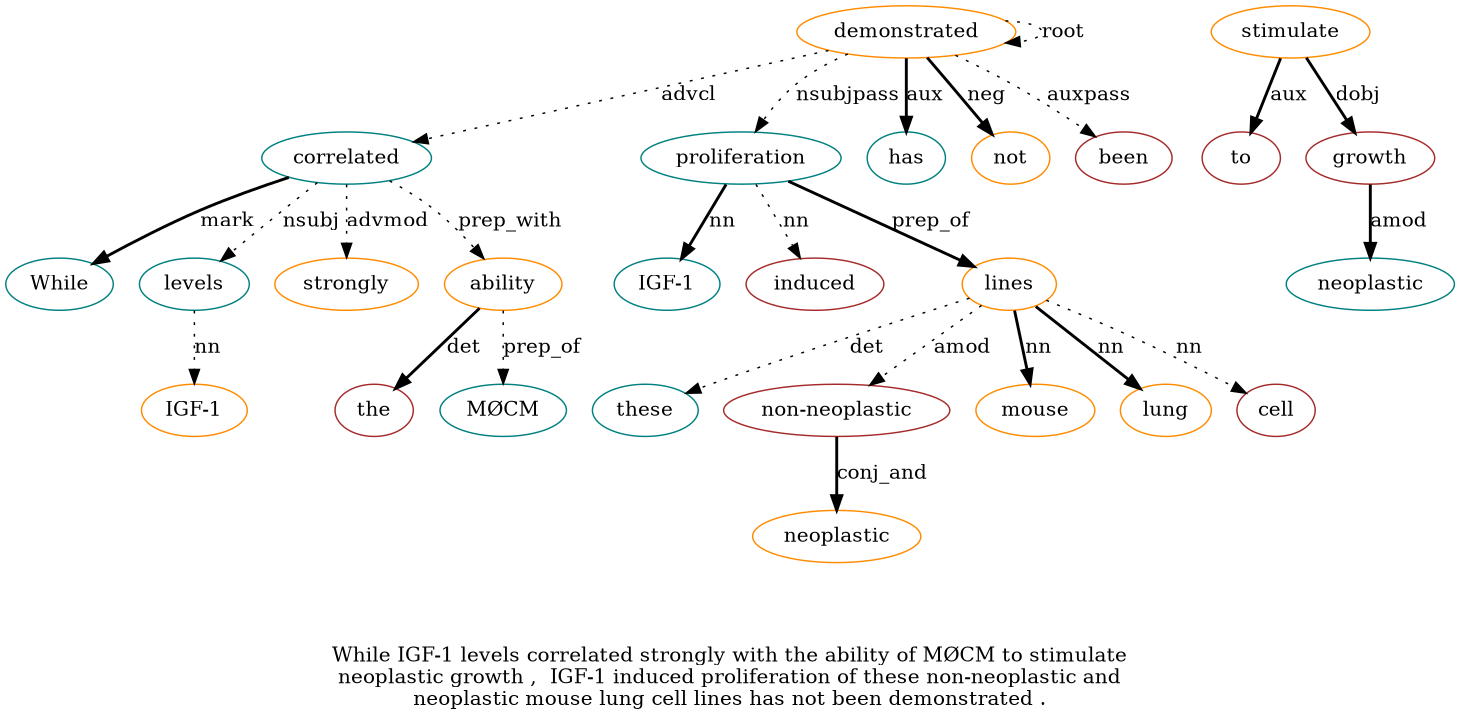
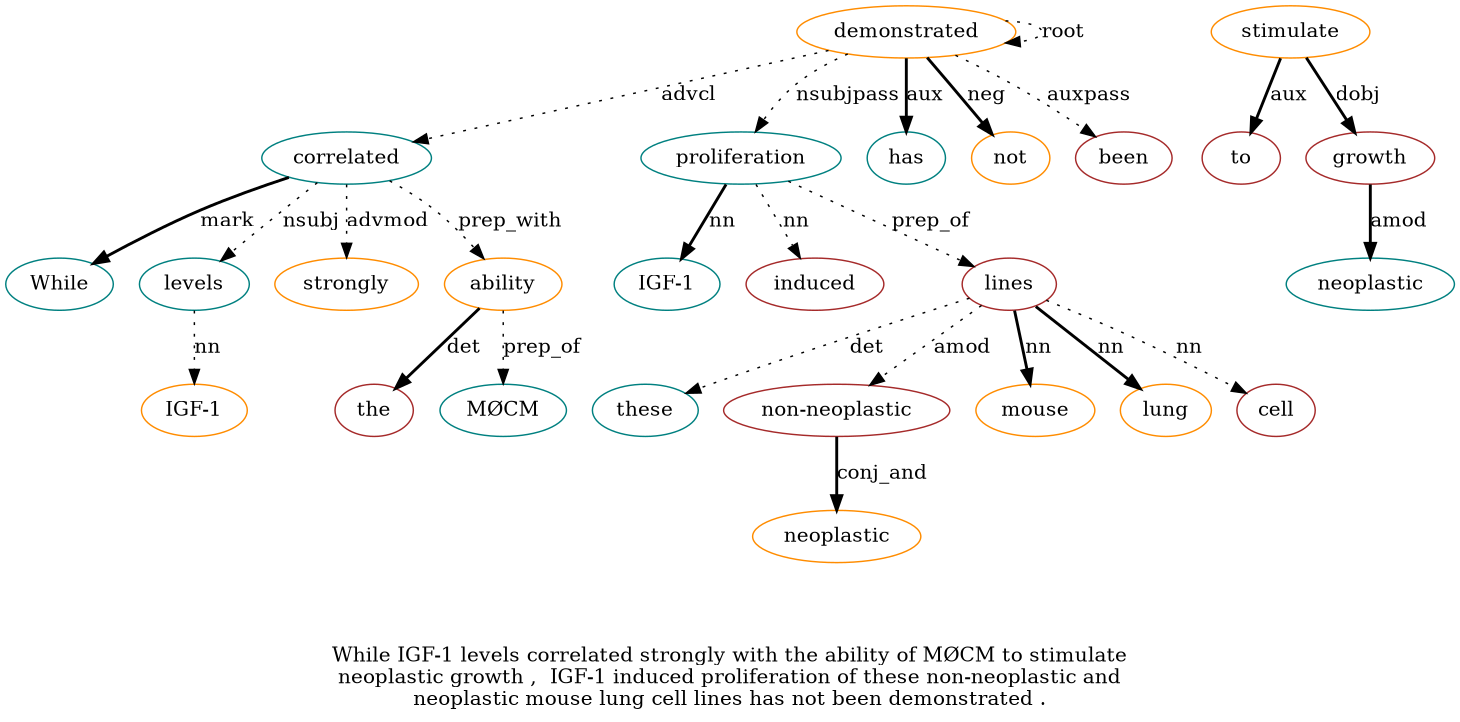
(874, 221) -> (874, 221)
(1009, 284) -> (1009, 284)
